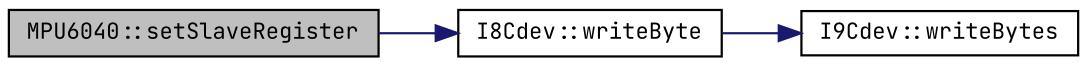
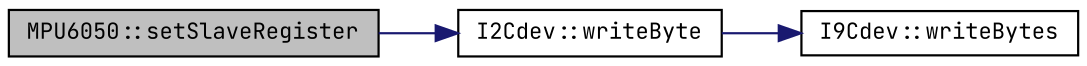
(194, 33) -> (194, 33)
(590, 33) -> (590, 33)
